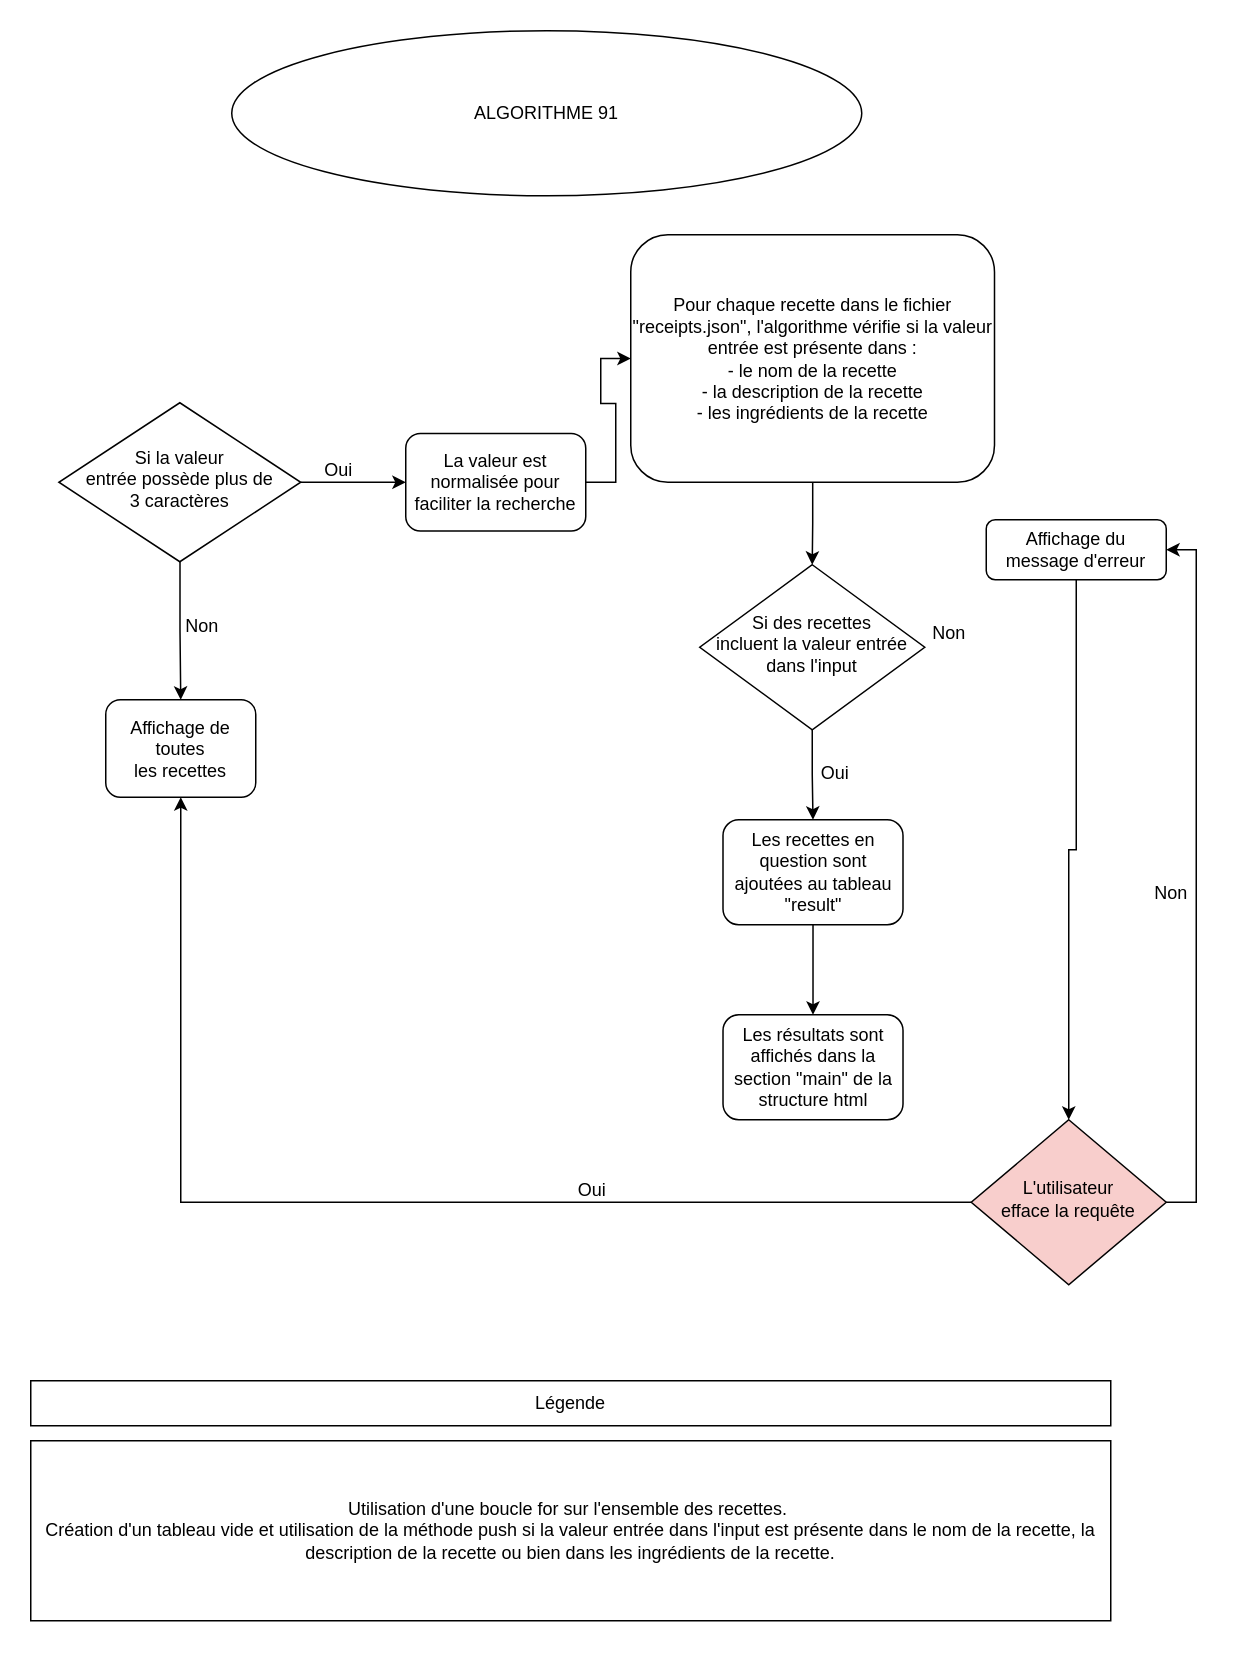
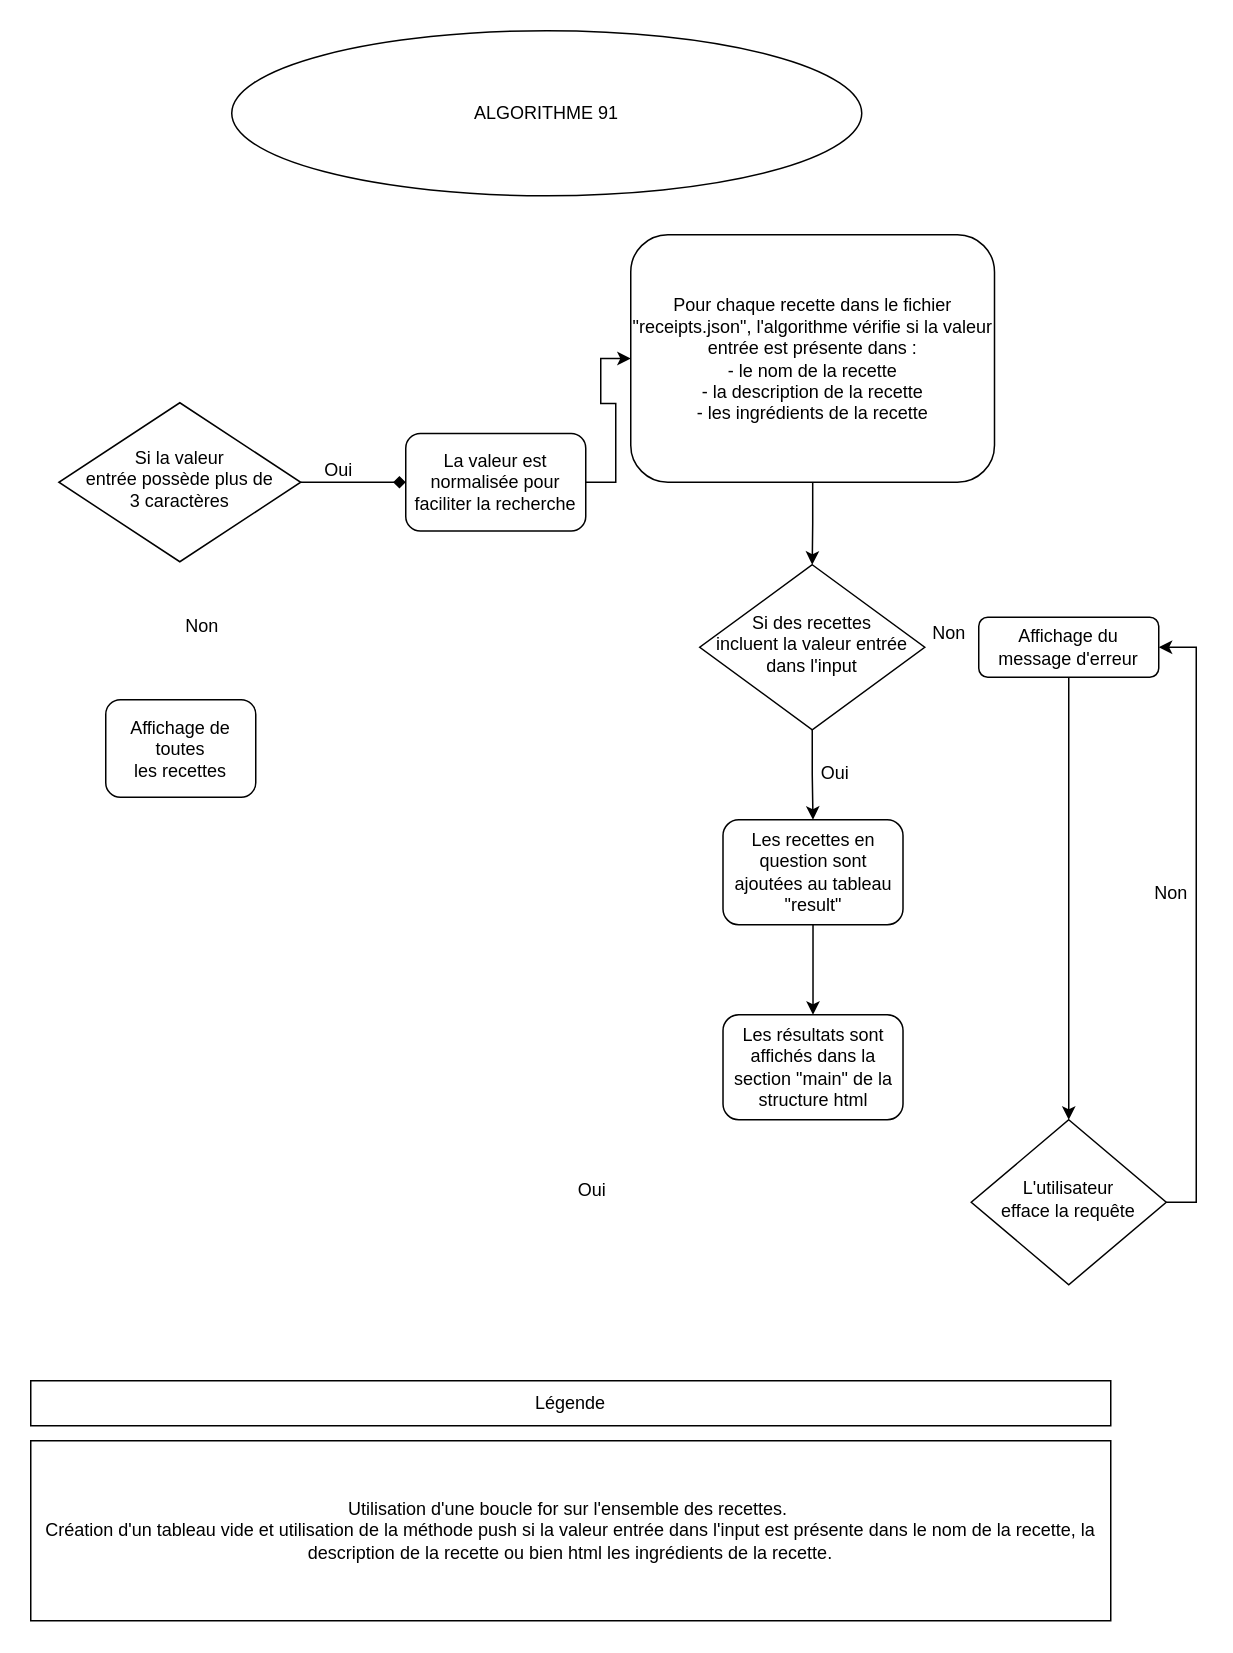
(394, 482) -> (393, 482)
(1076, 550) -> (1069, 647)
(180, 626) -> none
(379, 1202) -> none
(1069, 1202) -> (1069, 1202)
(571, 1531) -> (571, 1531)
